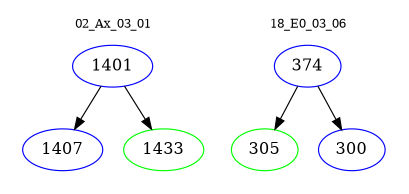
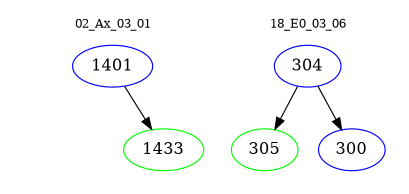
(308, 66) -> (308, 66)
(63, 150) -> none
